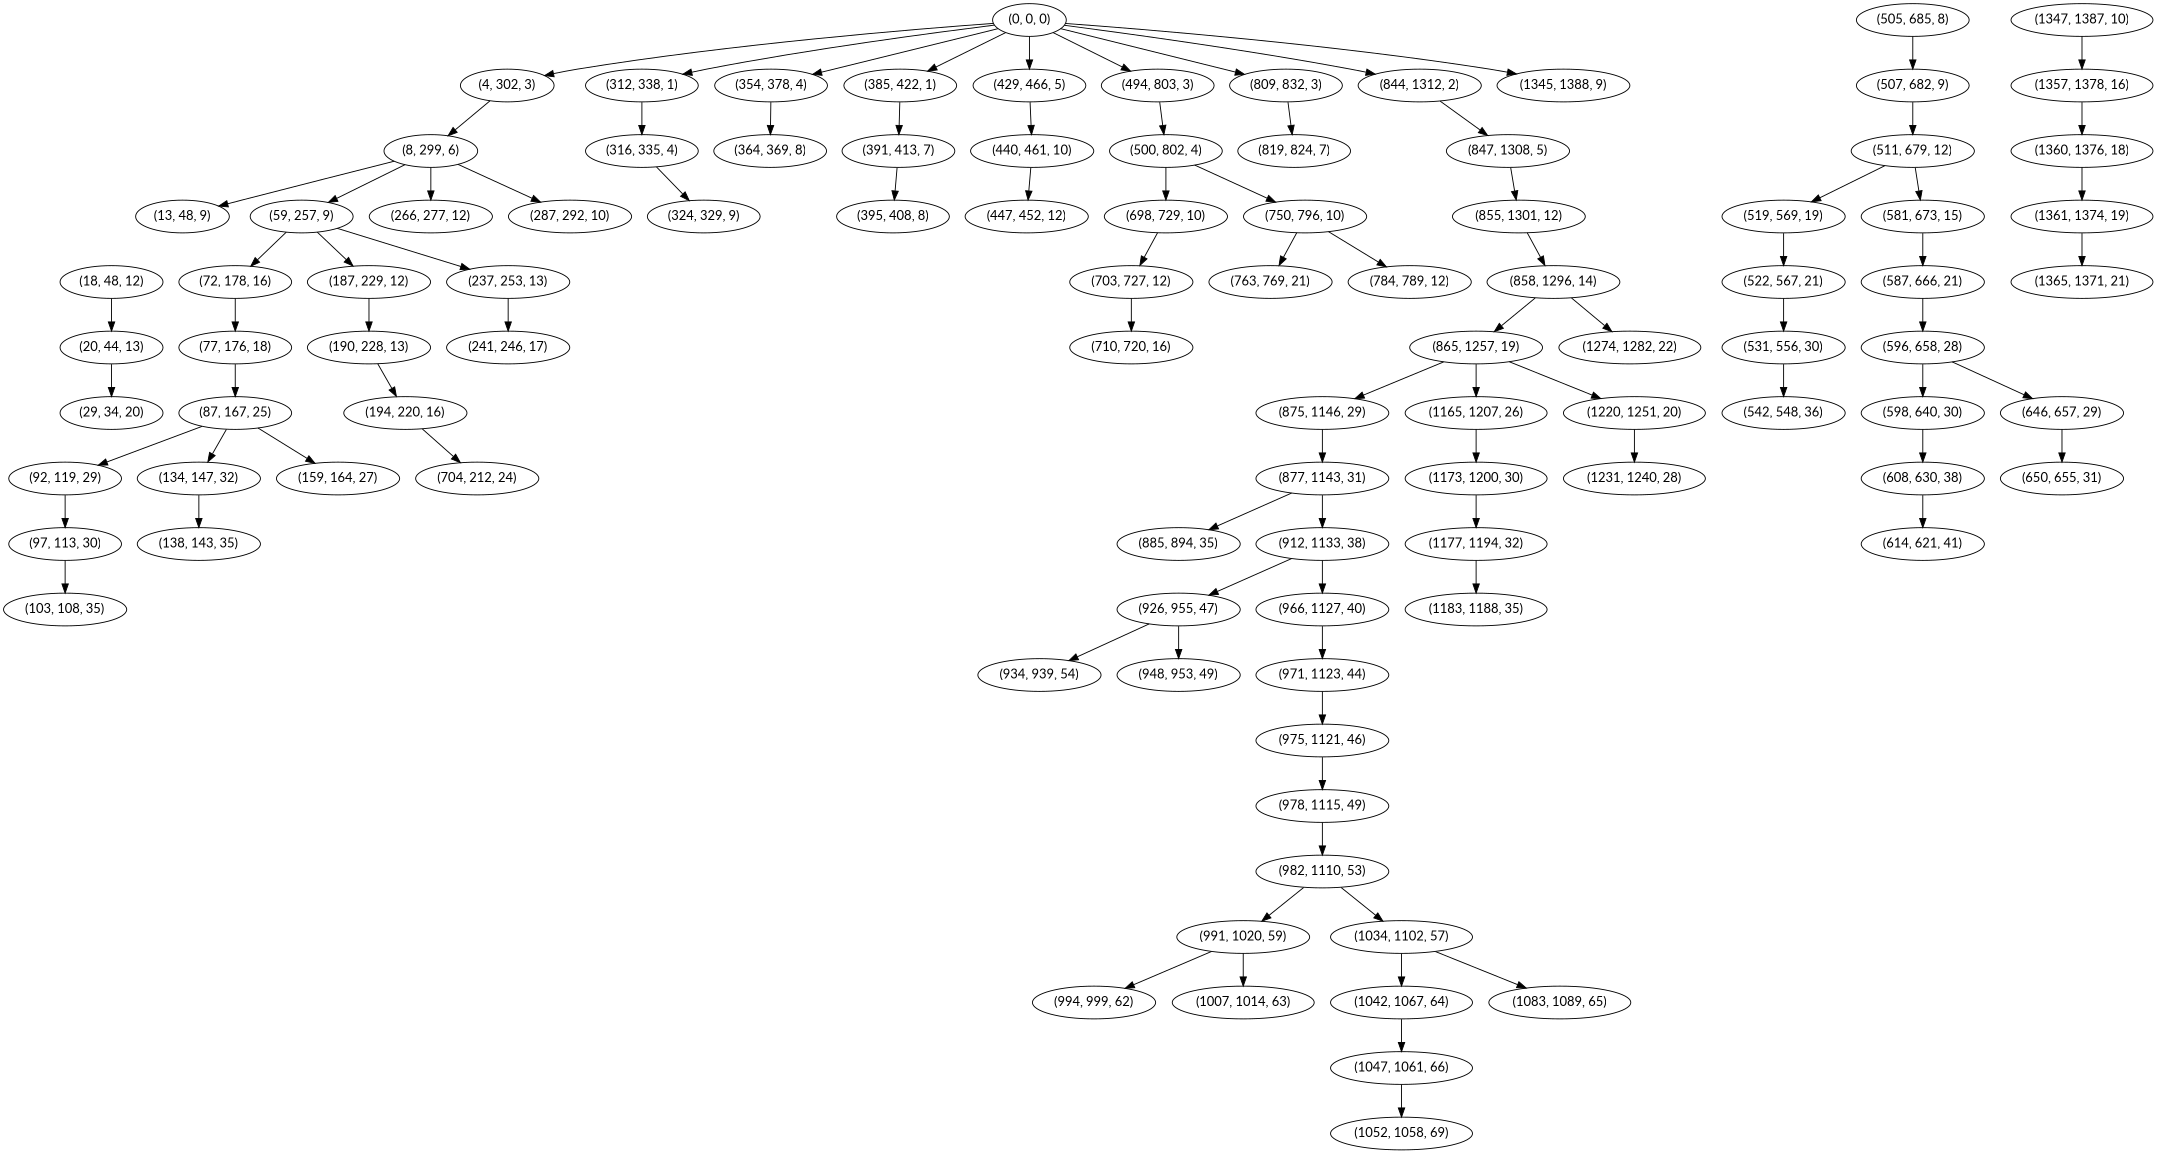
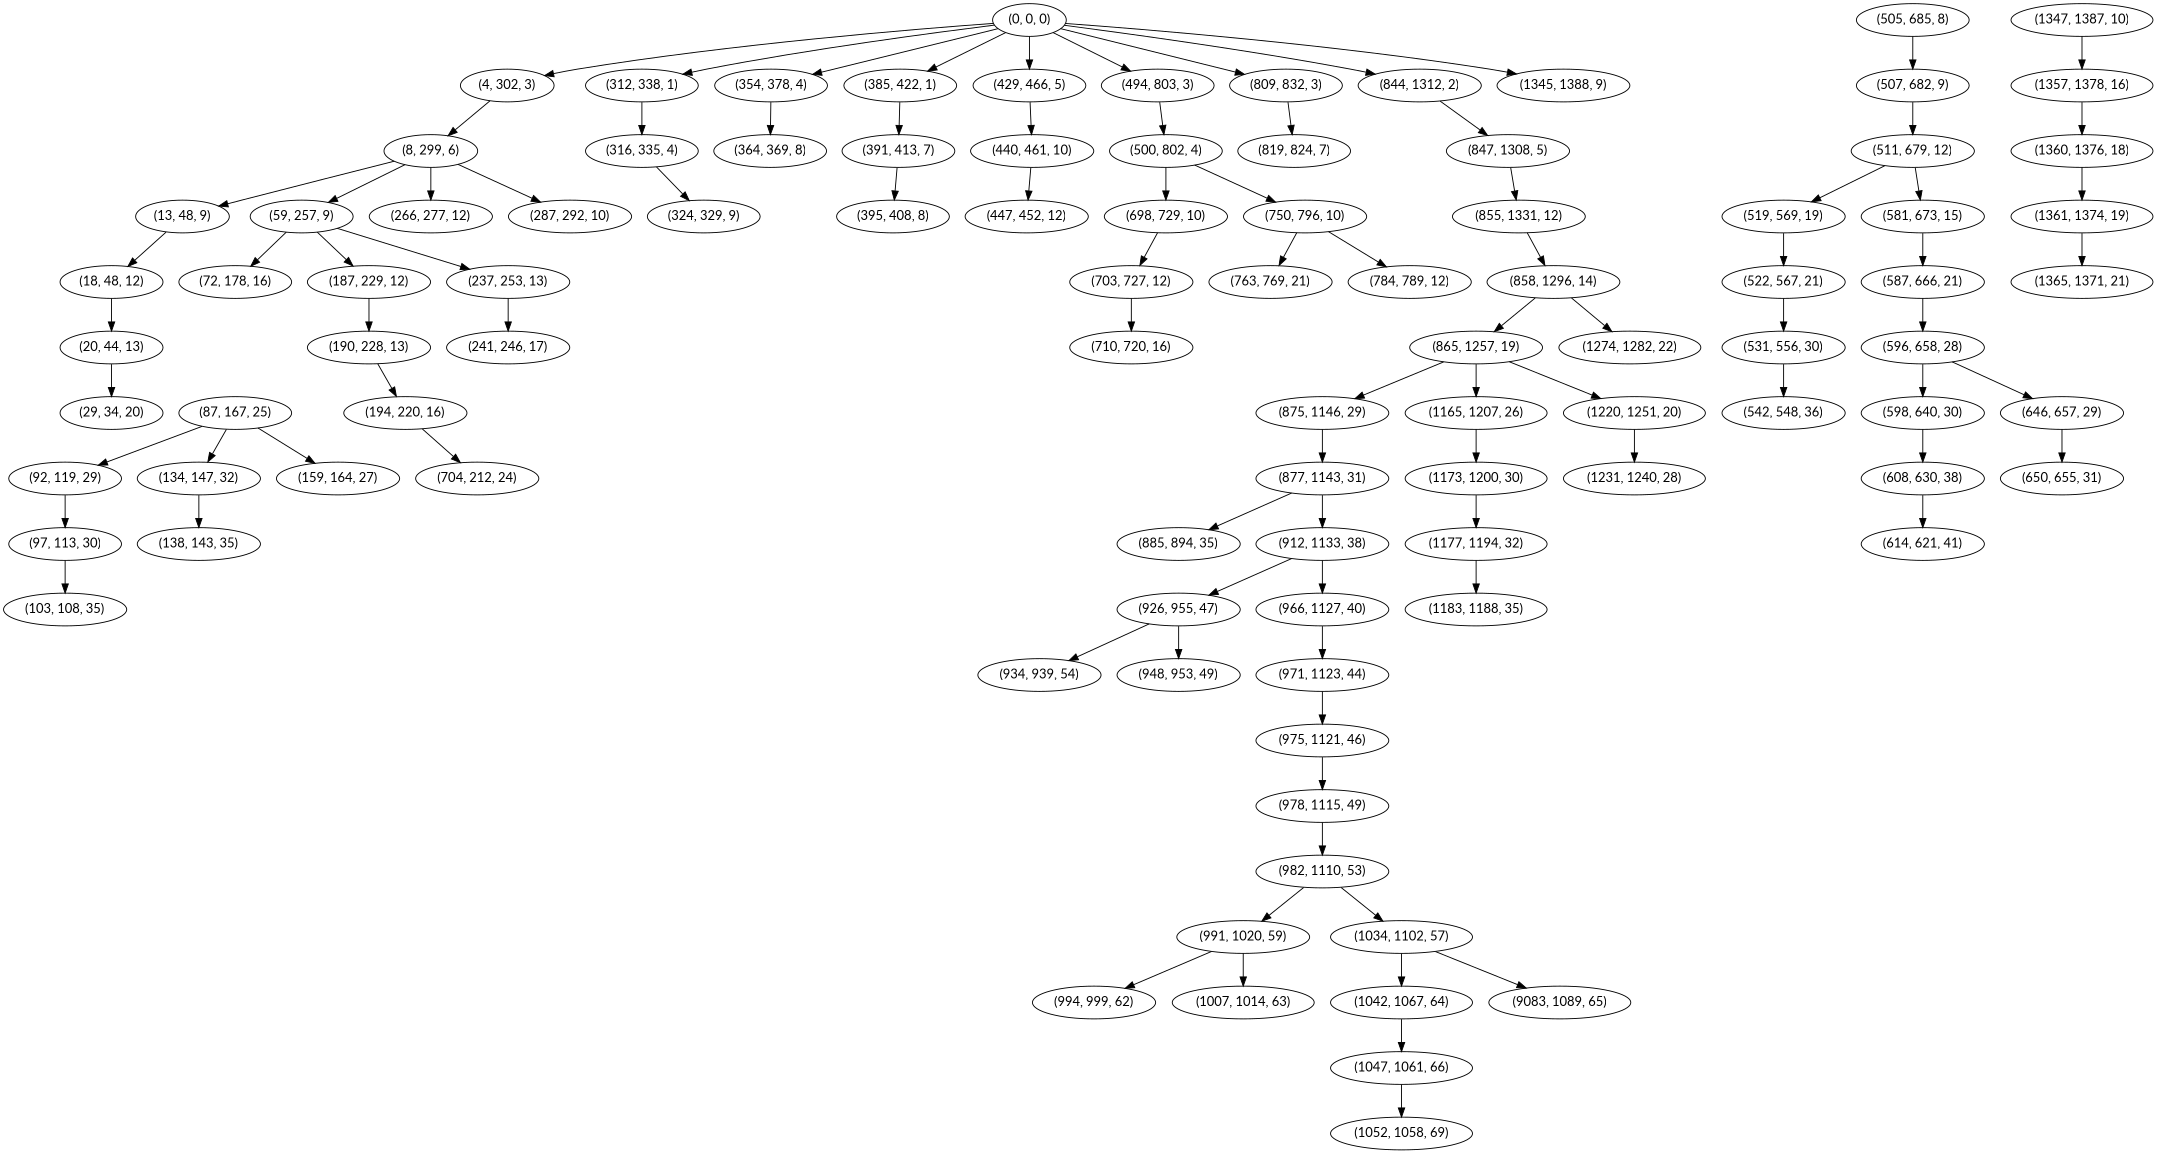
(1519, 217) -> (1519, 217)
none -> (150, 246)
(235, 348) -> none
(1560, 1003) -> (1560, 1003)
